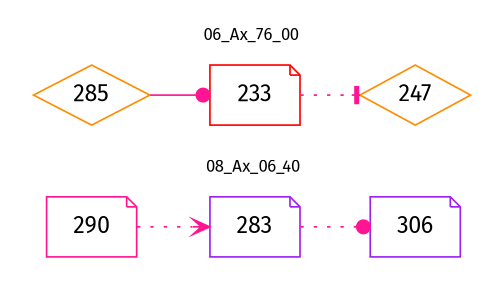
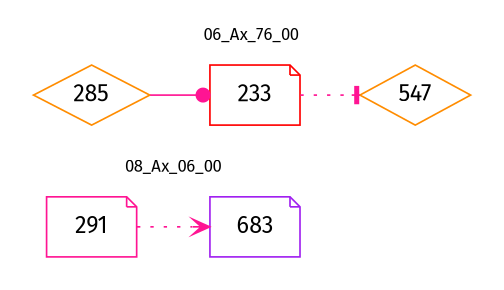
(415, 95) -> (415, 95)
(253, 168) -> (173, 168)
(92, 227) -> (92, 227)
(255, 227) -> (255, 227)
(415, 227) -> none
